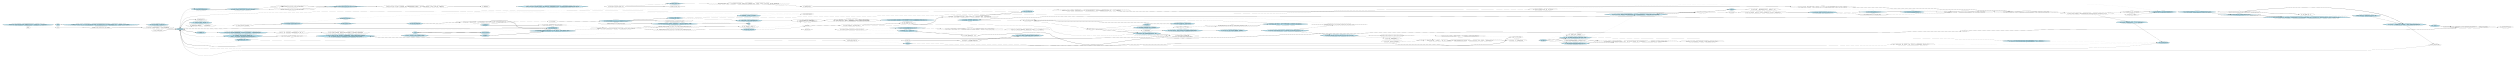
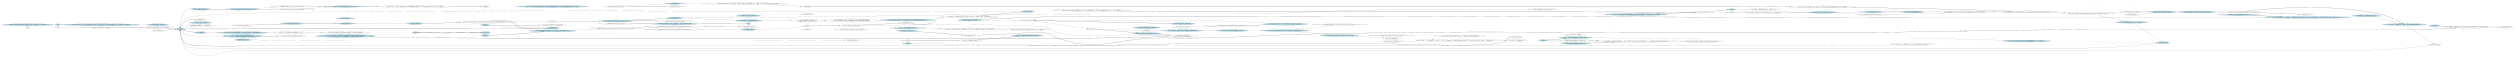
(1147, 25) -> none
(415, 36) -> none
